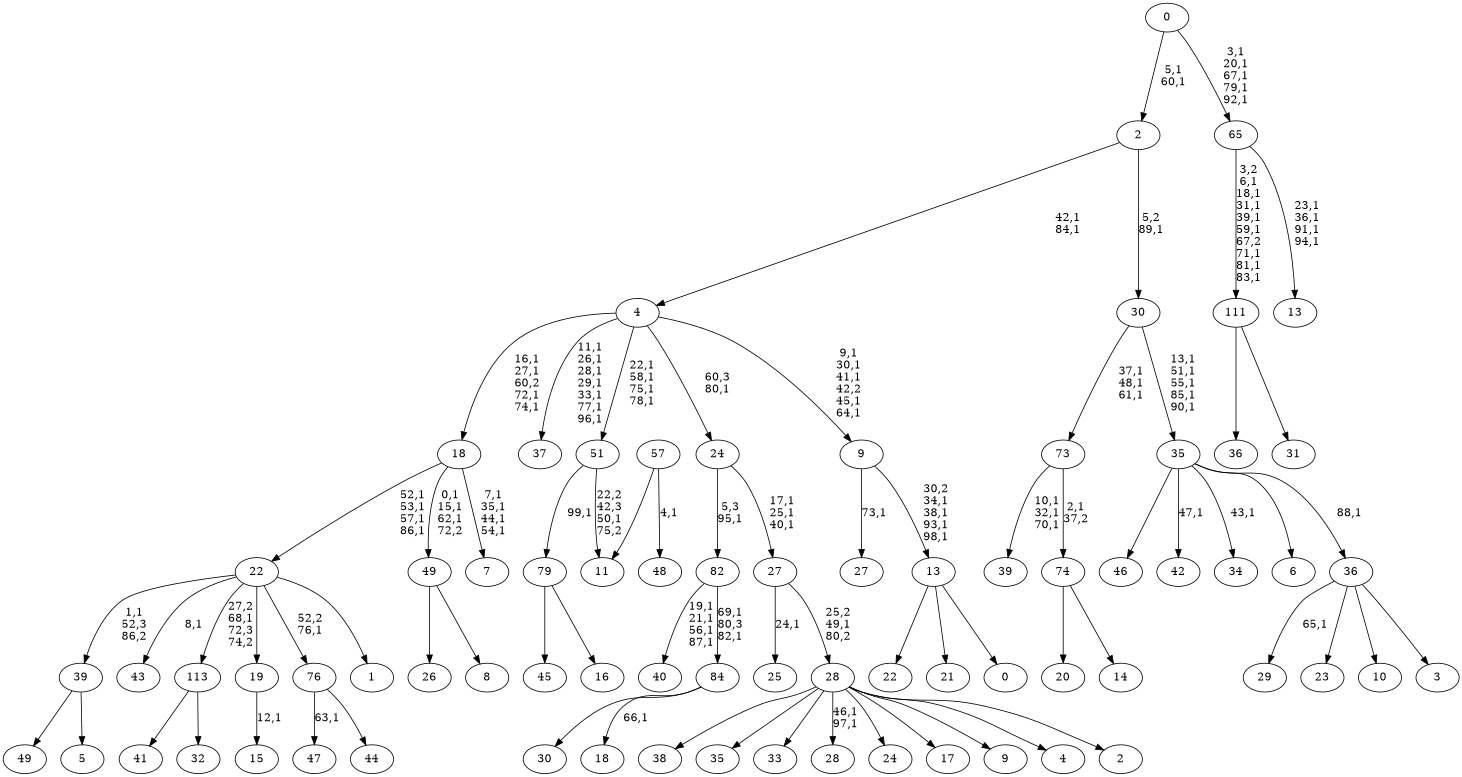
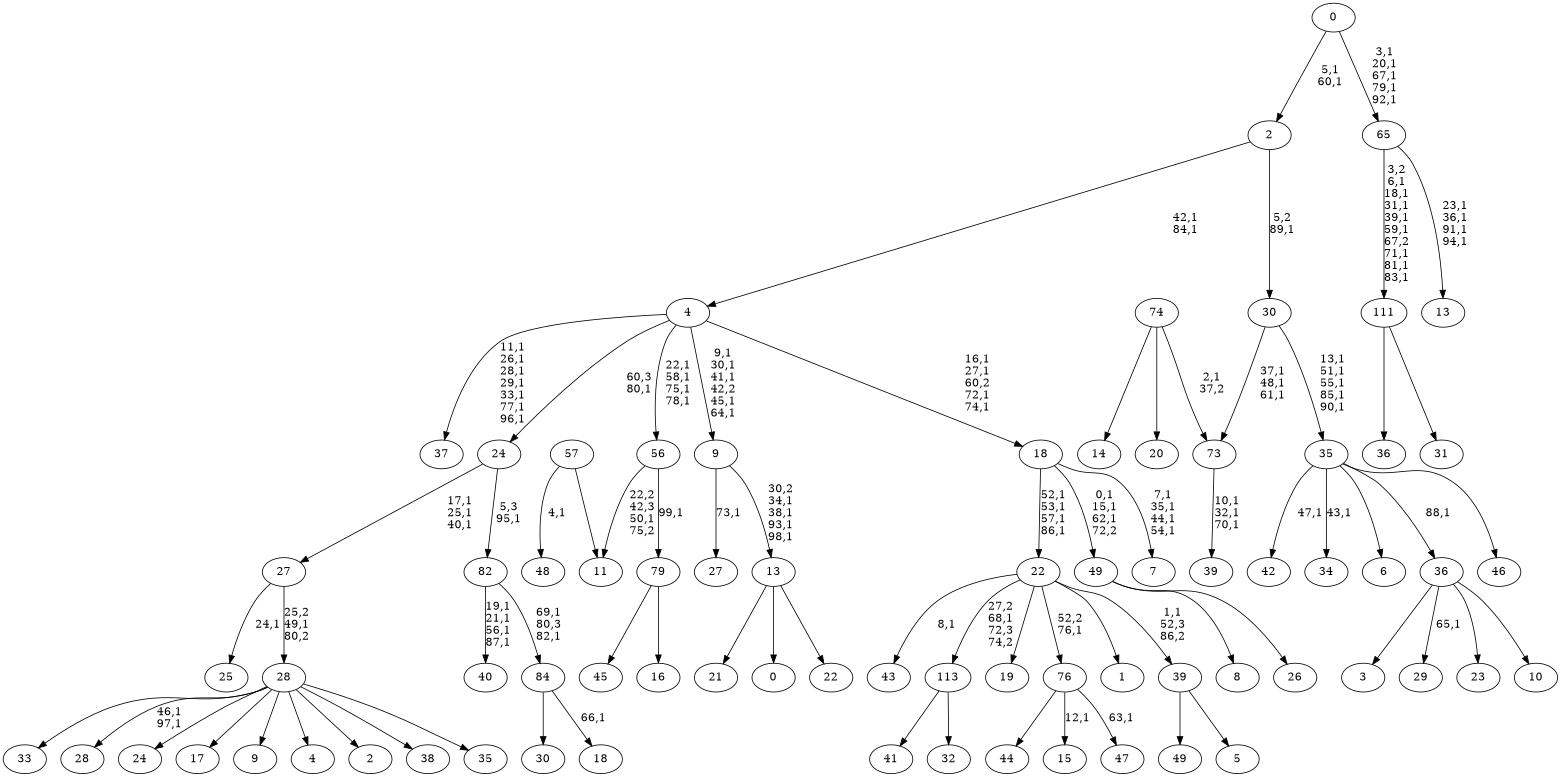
(598, 454) -> (658, 454)
(1063, 509) -> (1182, 381)
(257, 714) -> (1065, 714)
